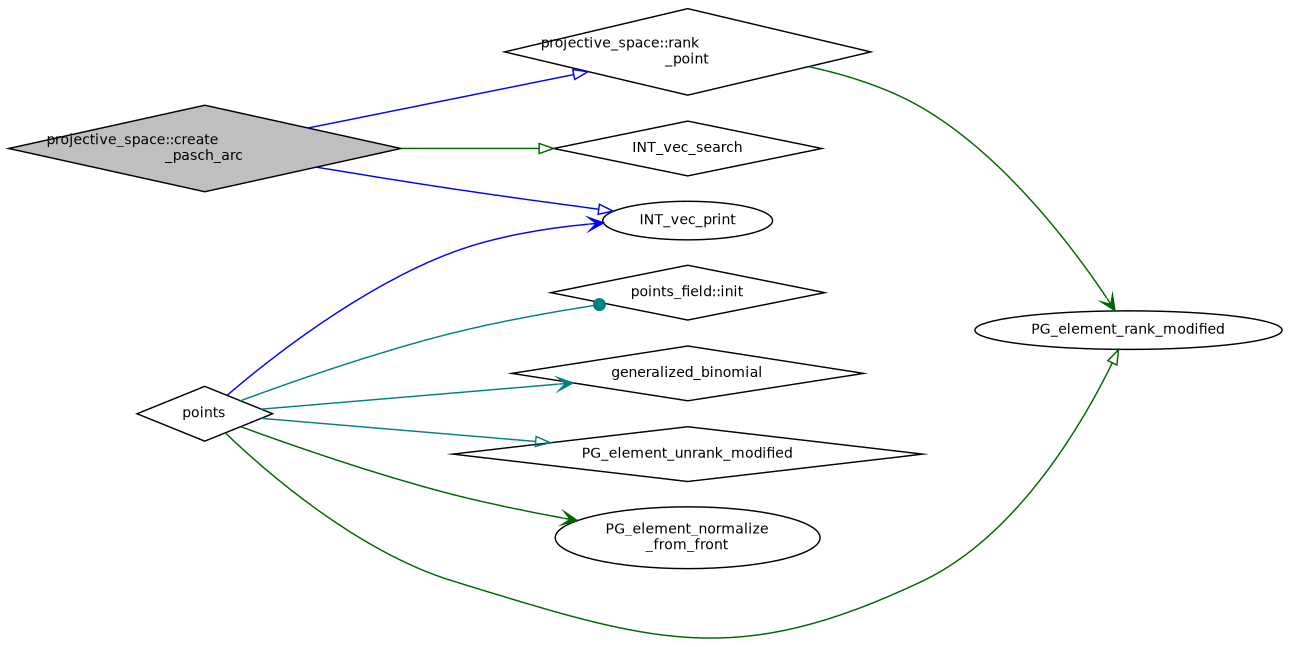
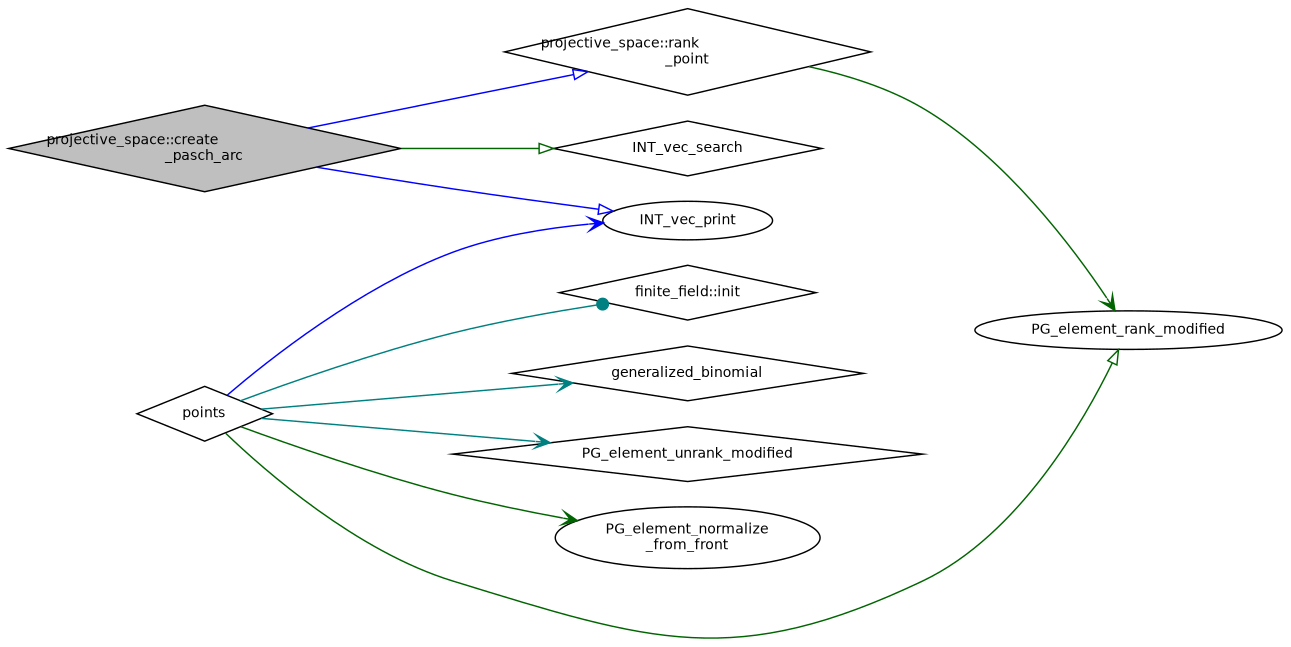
(688, 293) -> (688, 293)
(398, 430) -> (398, 430)
